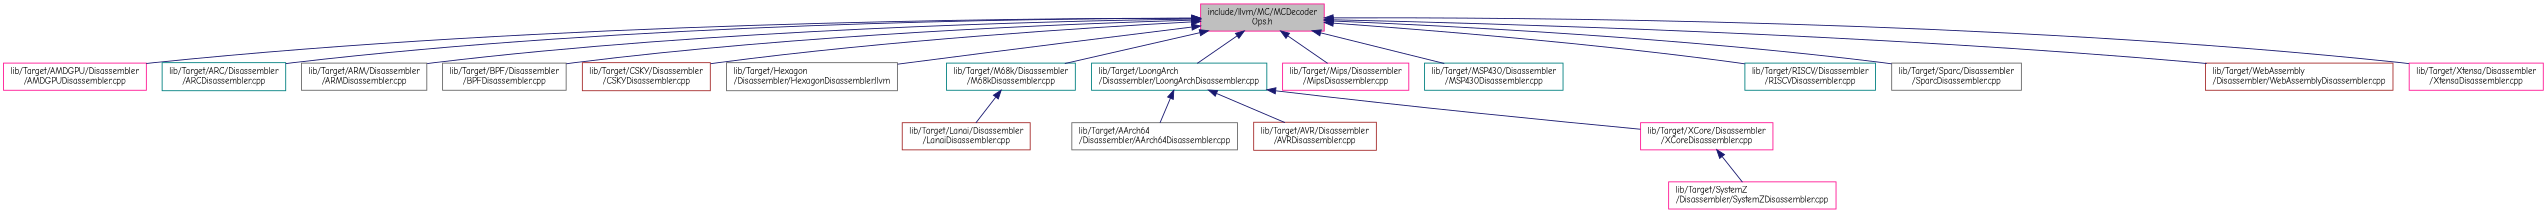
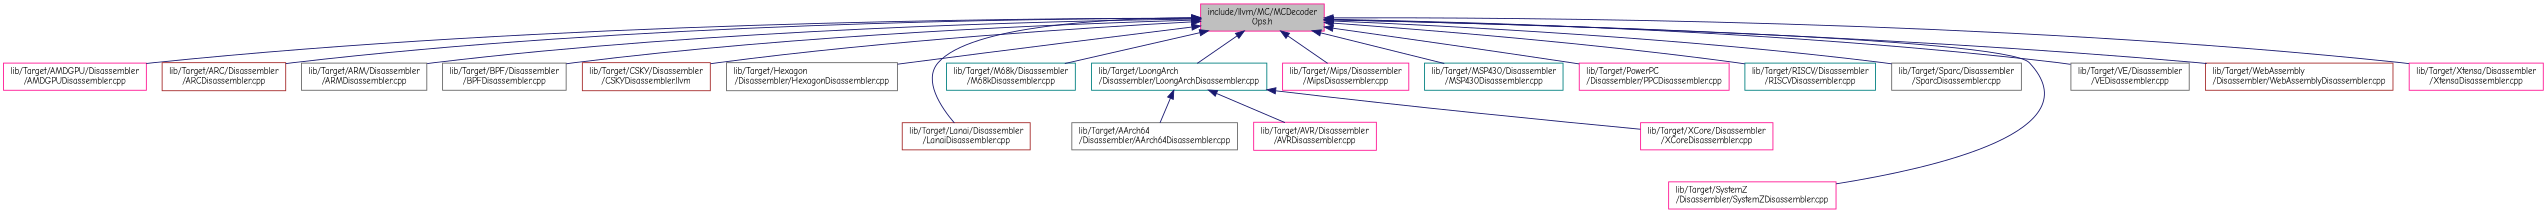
(224, 77) -> (224, 77)
(646, 77) -> (646, 77)
(812, 77) -> (812, 77)
none -> (1654, 77)
none -> (2130, 77)
(986, 110) -> (972, 43)
(1315, 136) -> (1315, 136)
(1732, 169) -> (2032, 67)
